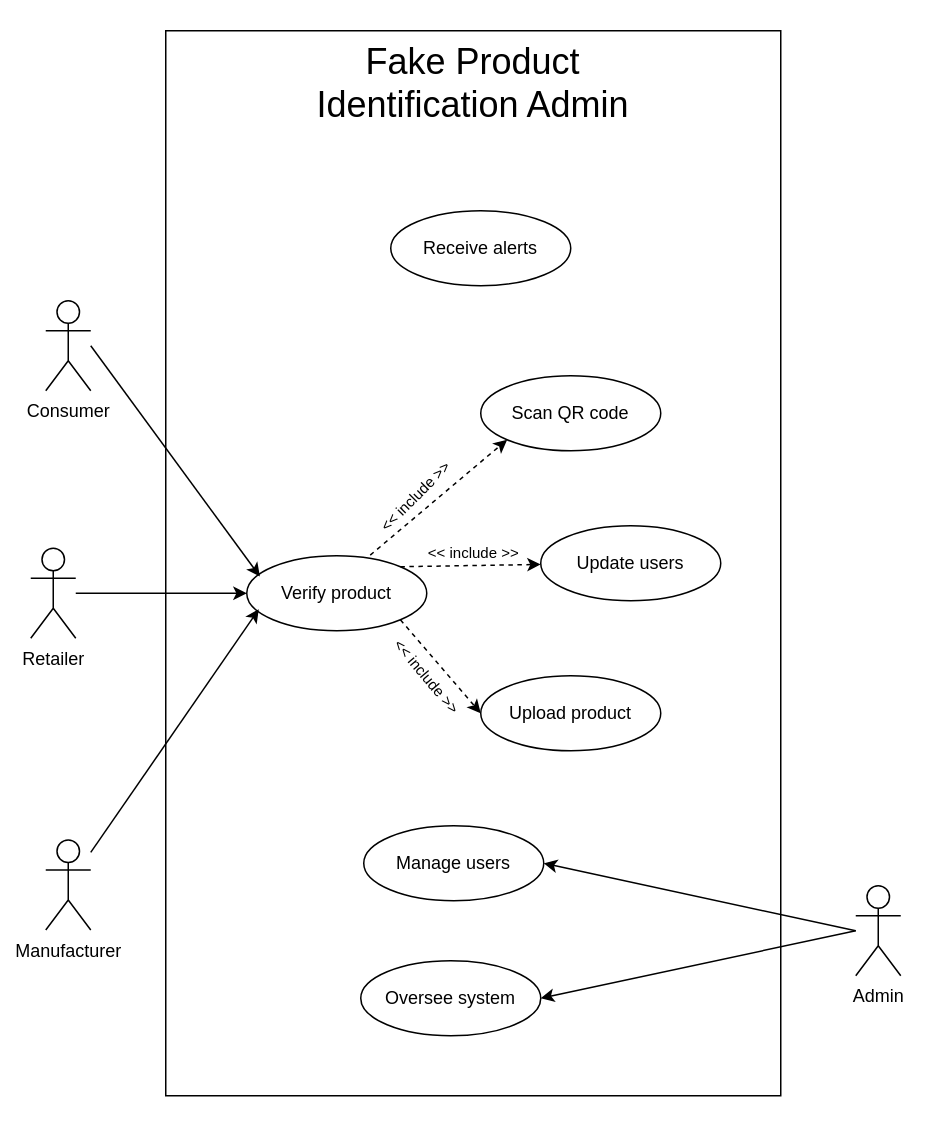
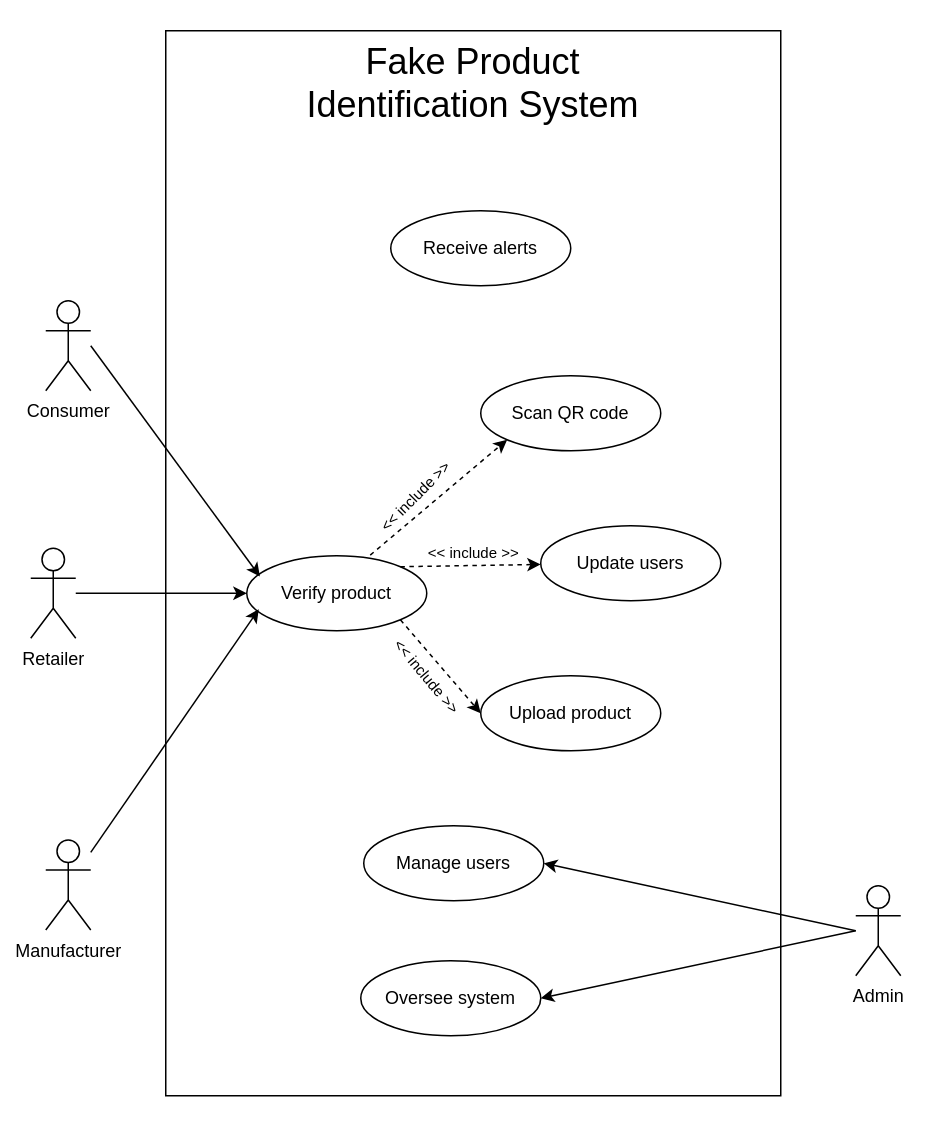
(473, 83) -> (473, 83)
